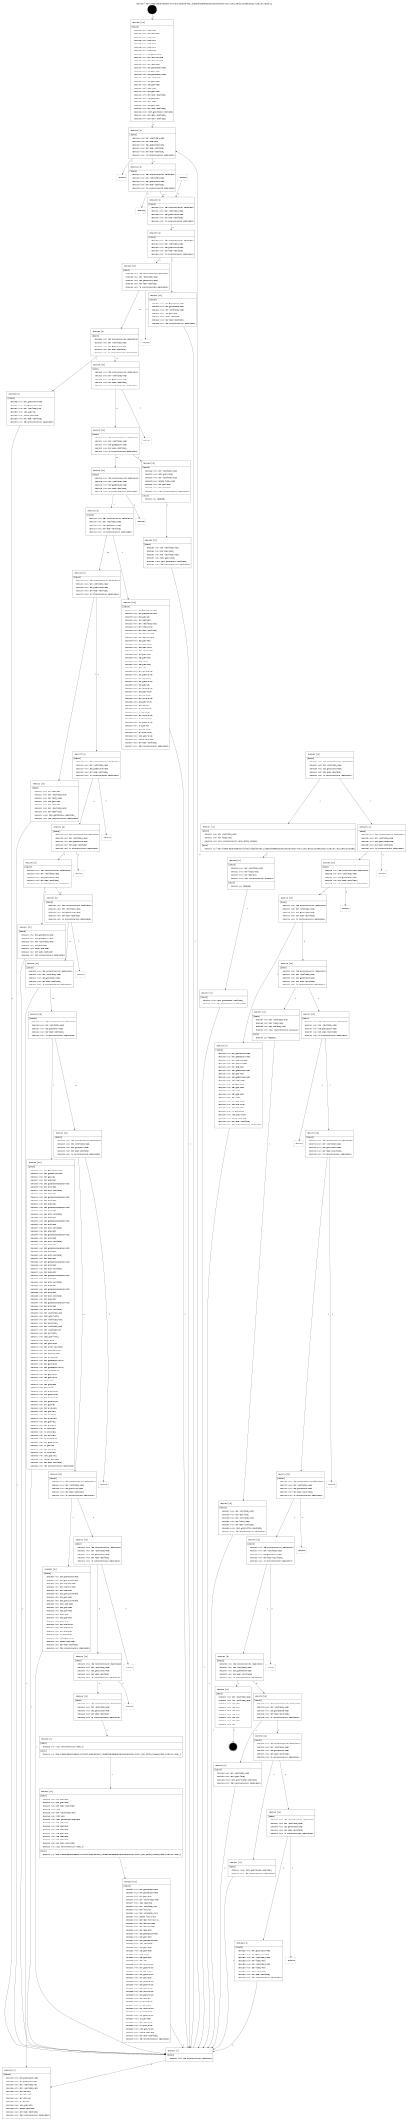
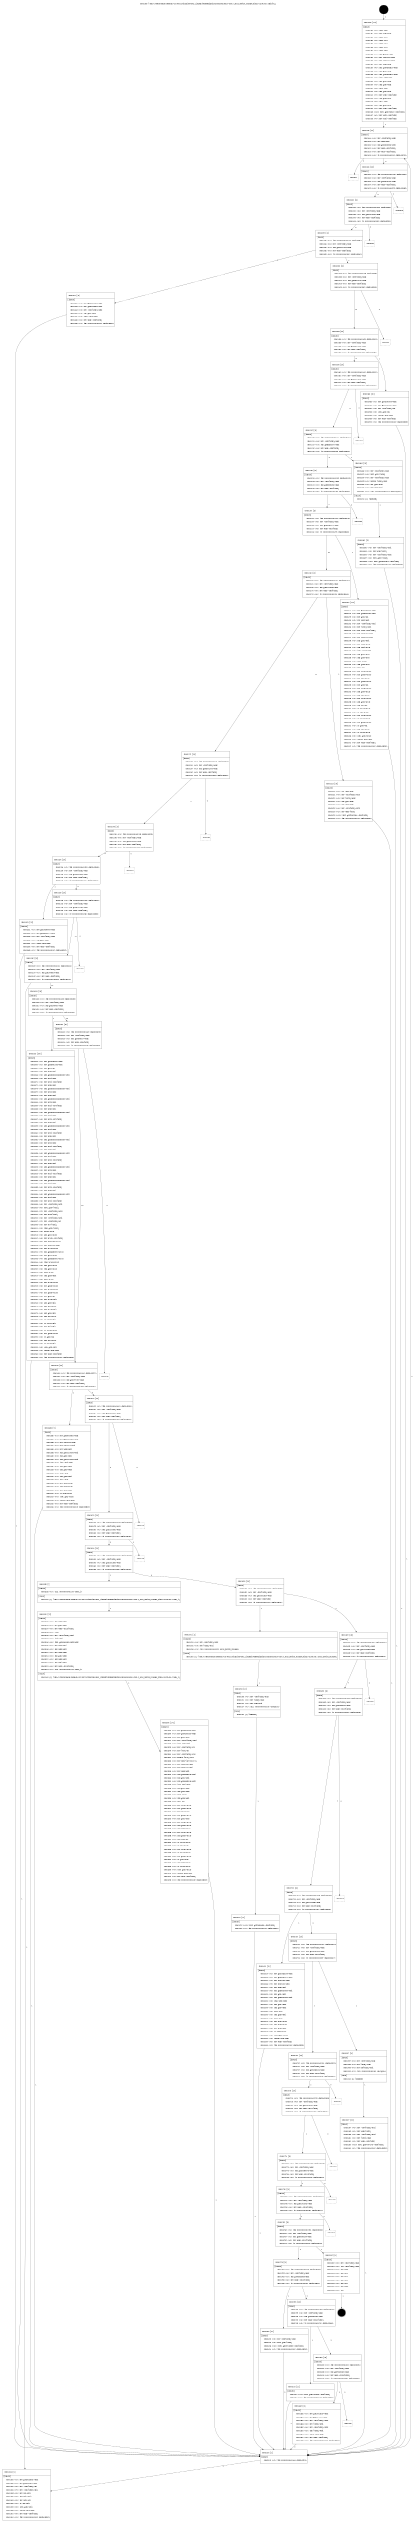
(179, 188) -> (369, 232)
none -> (184, 1579)
